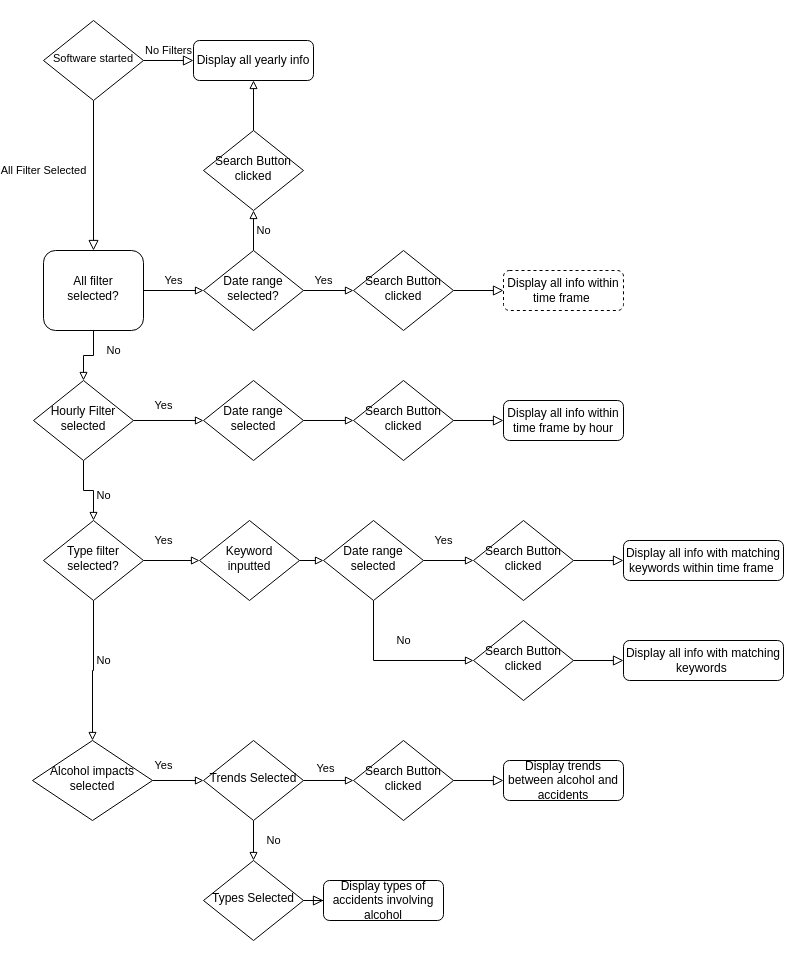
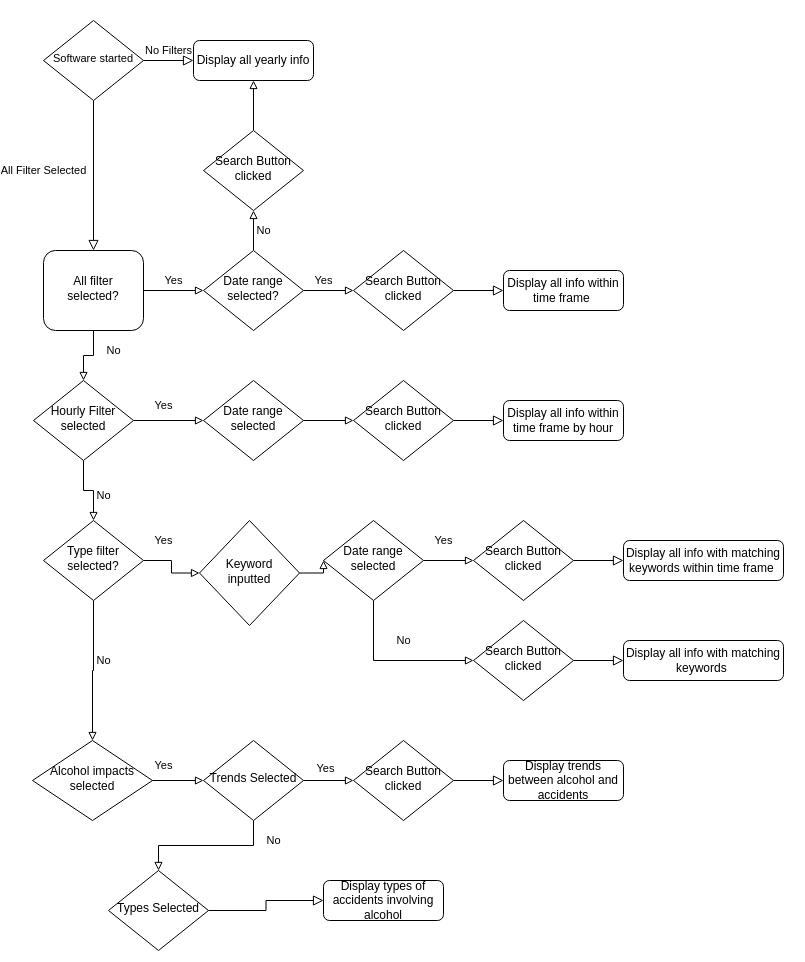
(564, 291) -> (564, 291)
(250, 561) -> (250, 573)
(254, 901) -> (159, 911)
